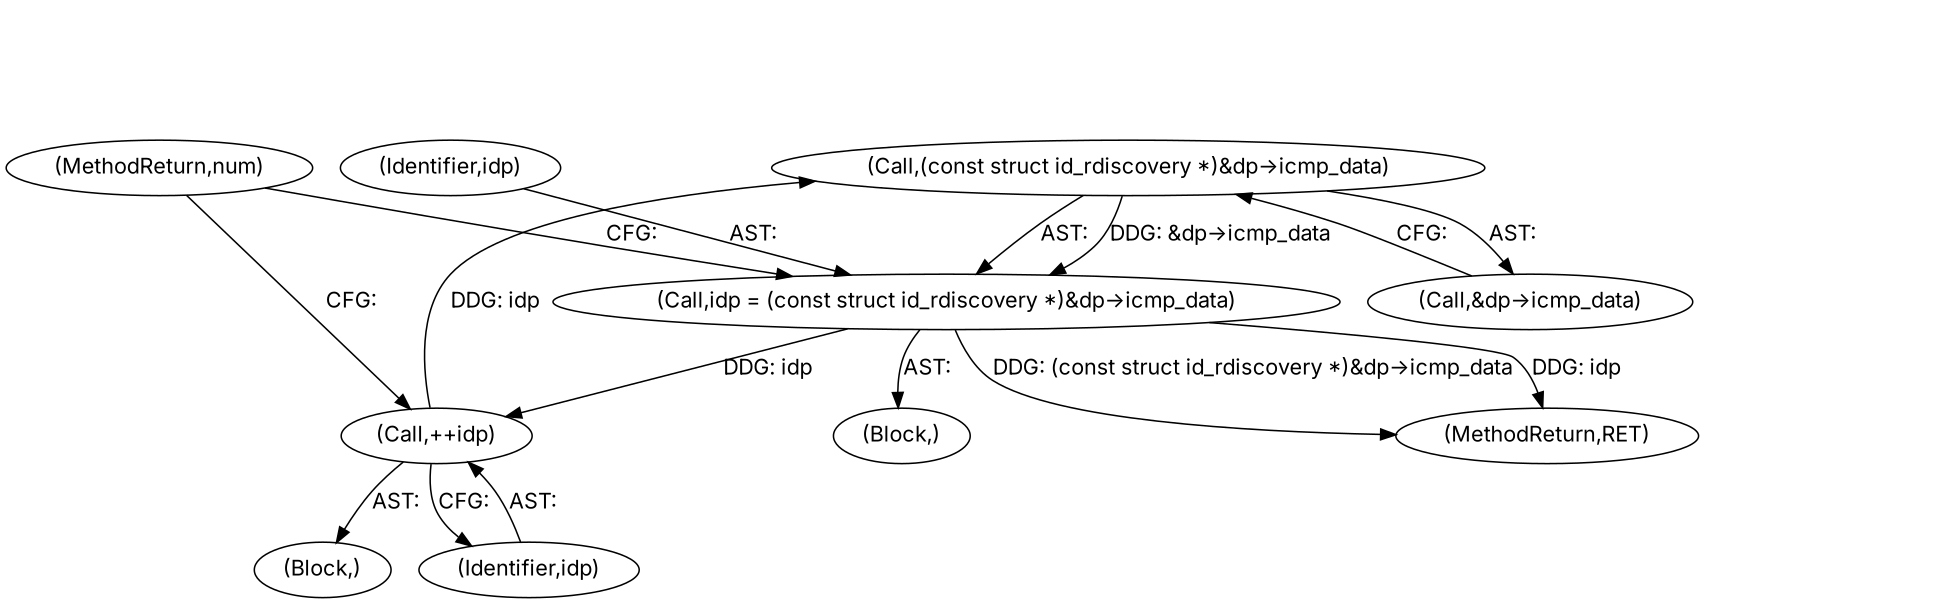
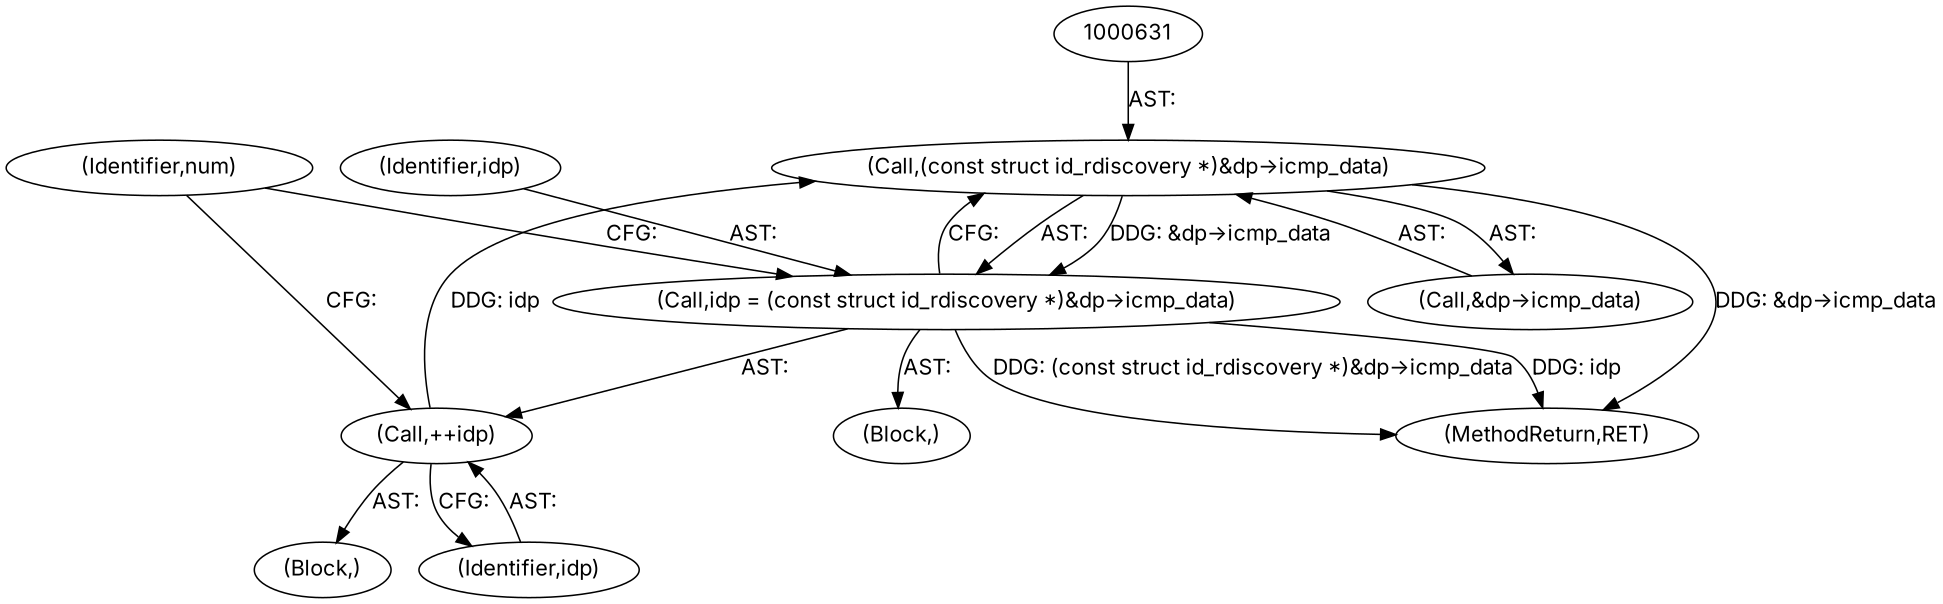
none -> (1128, 34)
(159, 168) -> (159, 168)
none -> (943, 232)
(1425, 235) -> (1425, 235)
none -> (1650, 236)
(768, 369) -> (768, 369)
